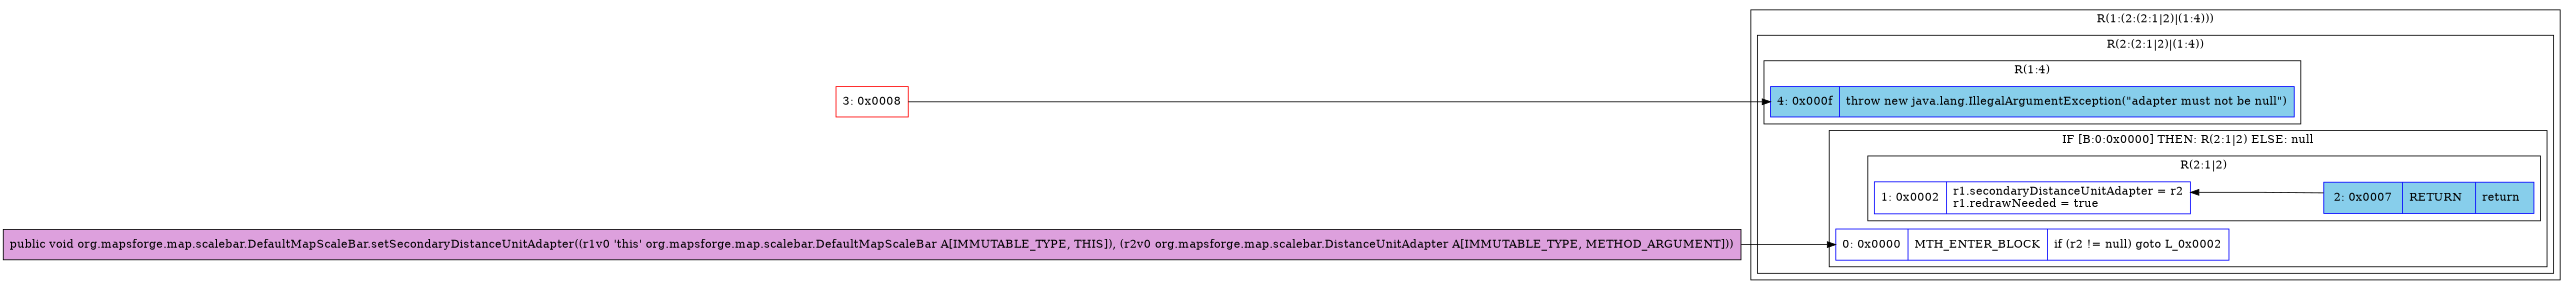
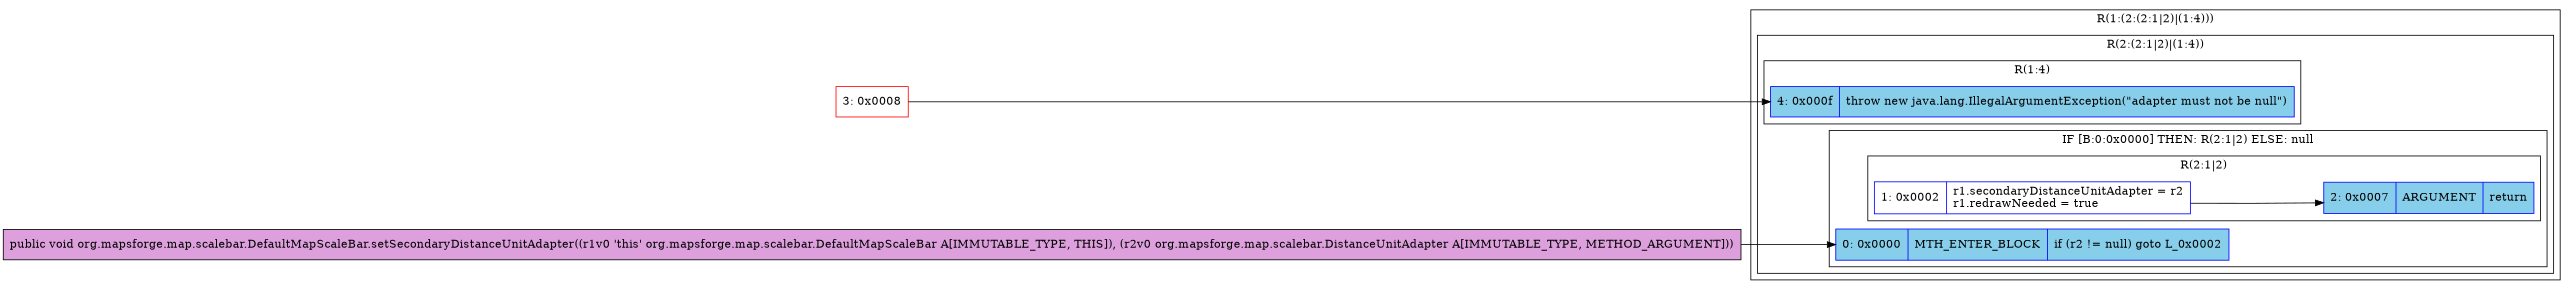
(2261, 192) -> (2253, 203)
(2436, 197) -> (2440, 197)
(2032, 245) -> (2032, 245)
